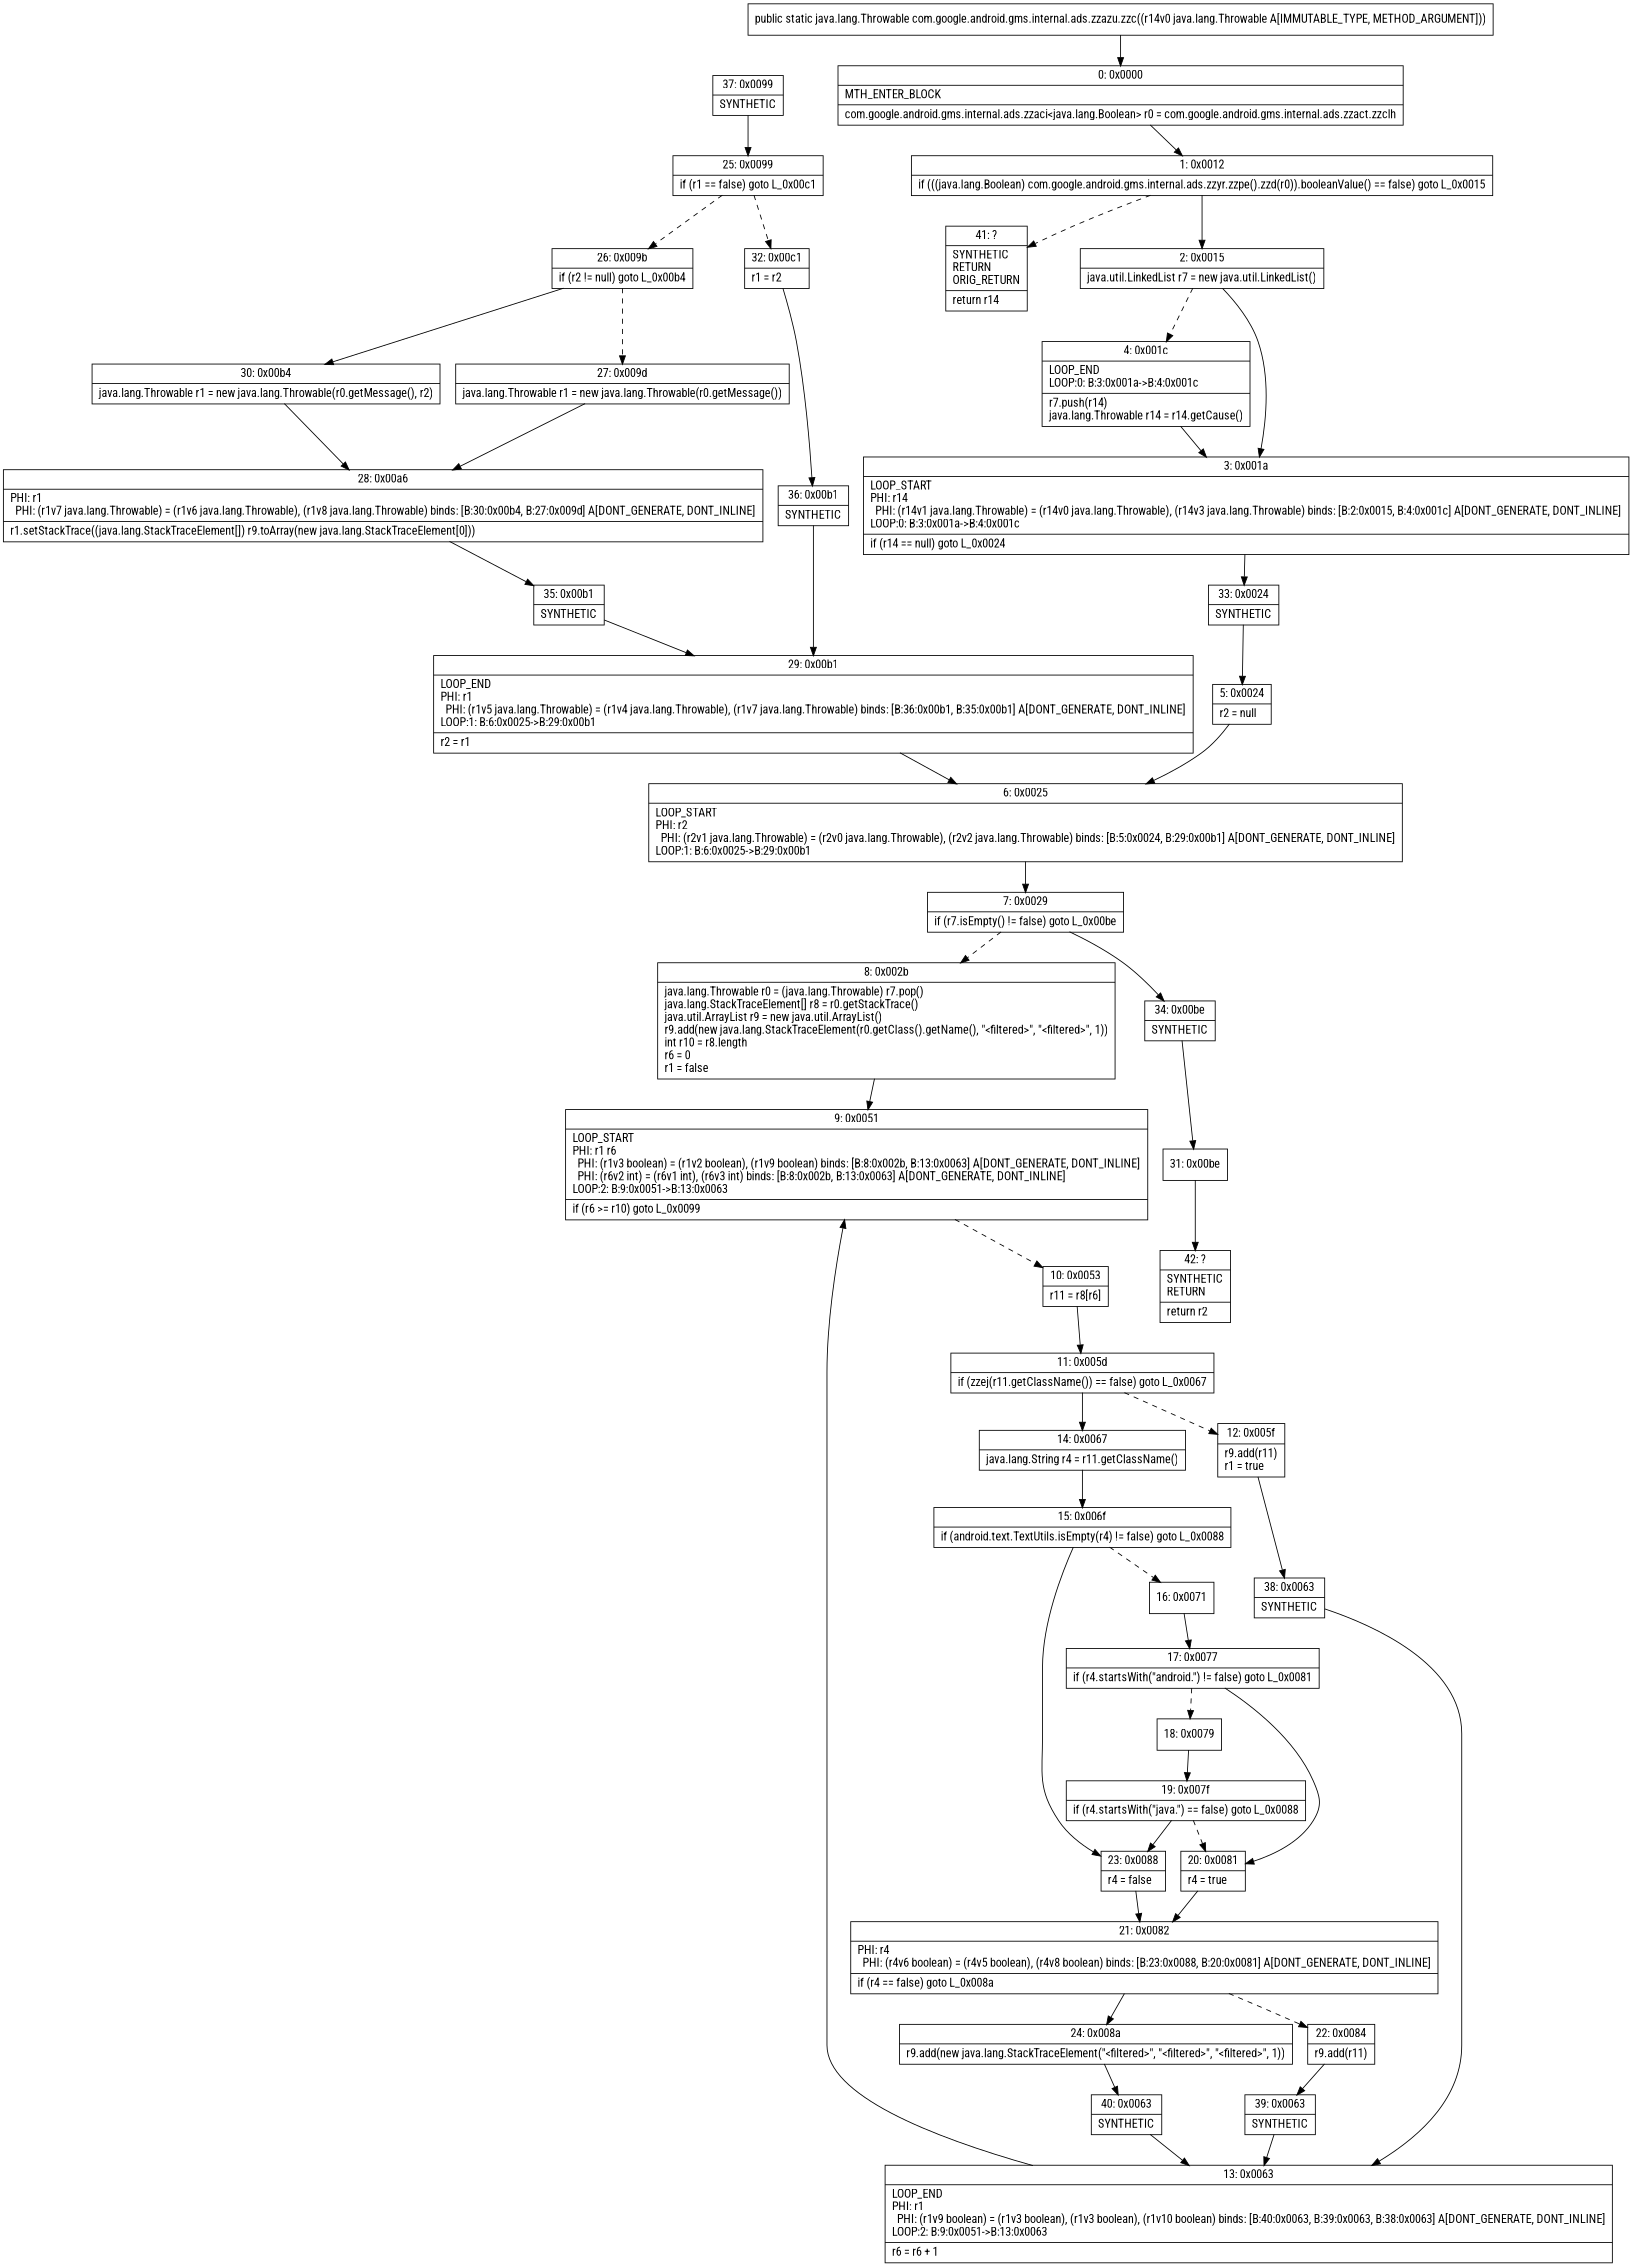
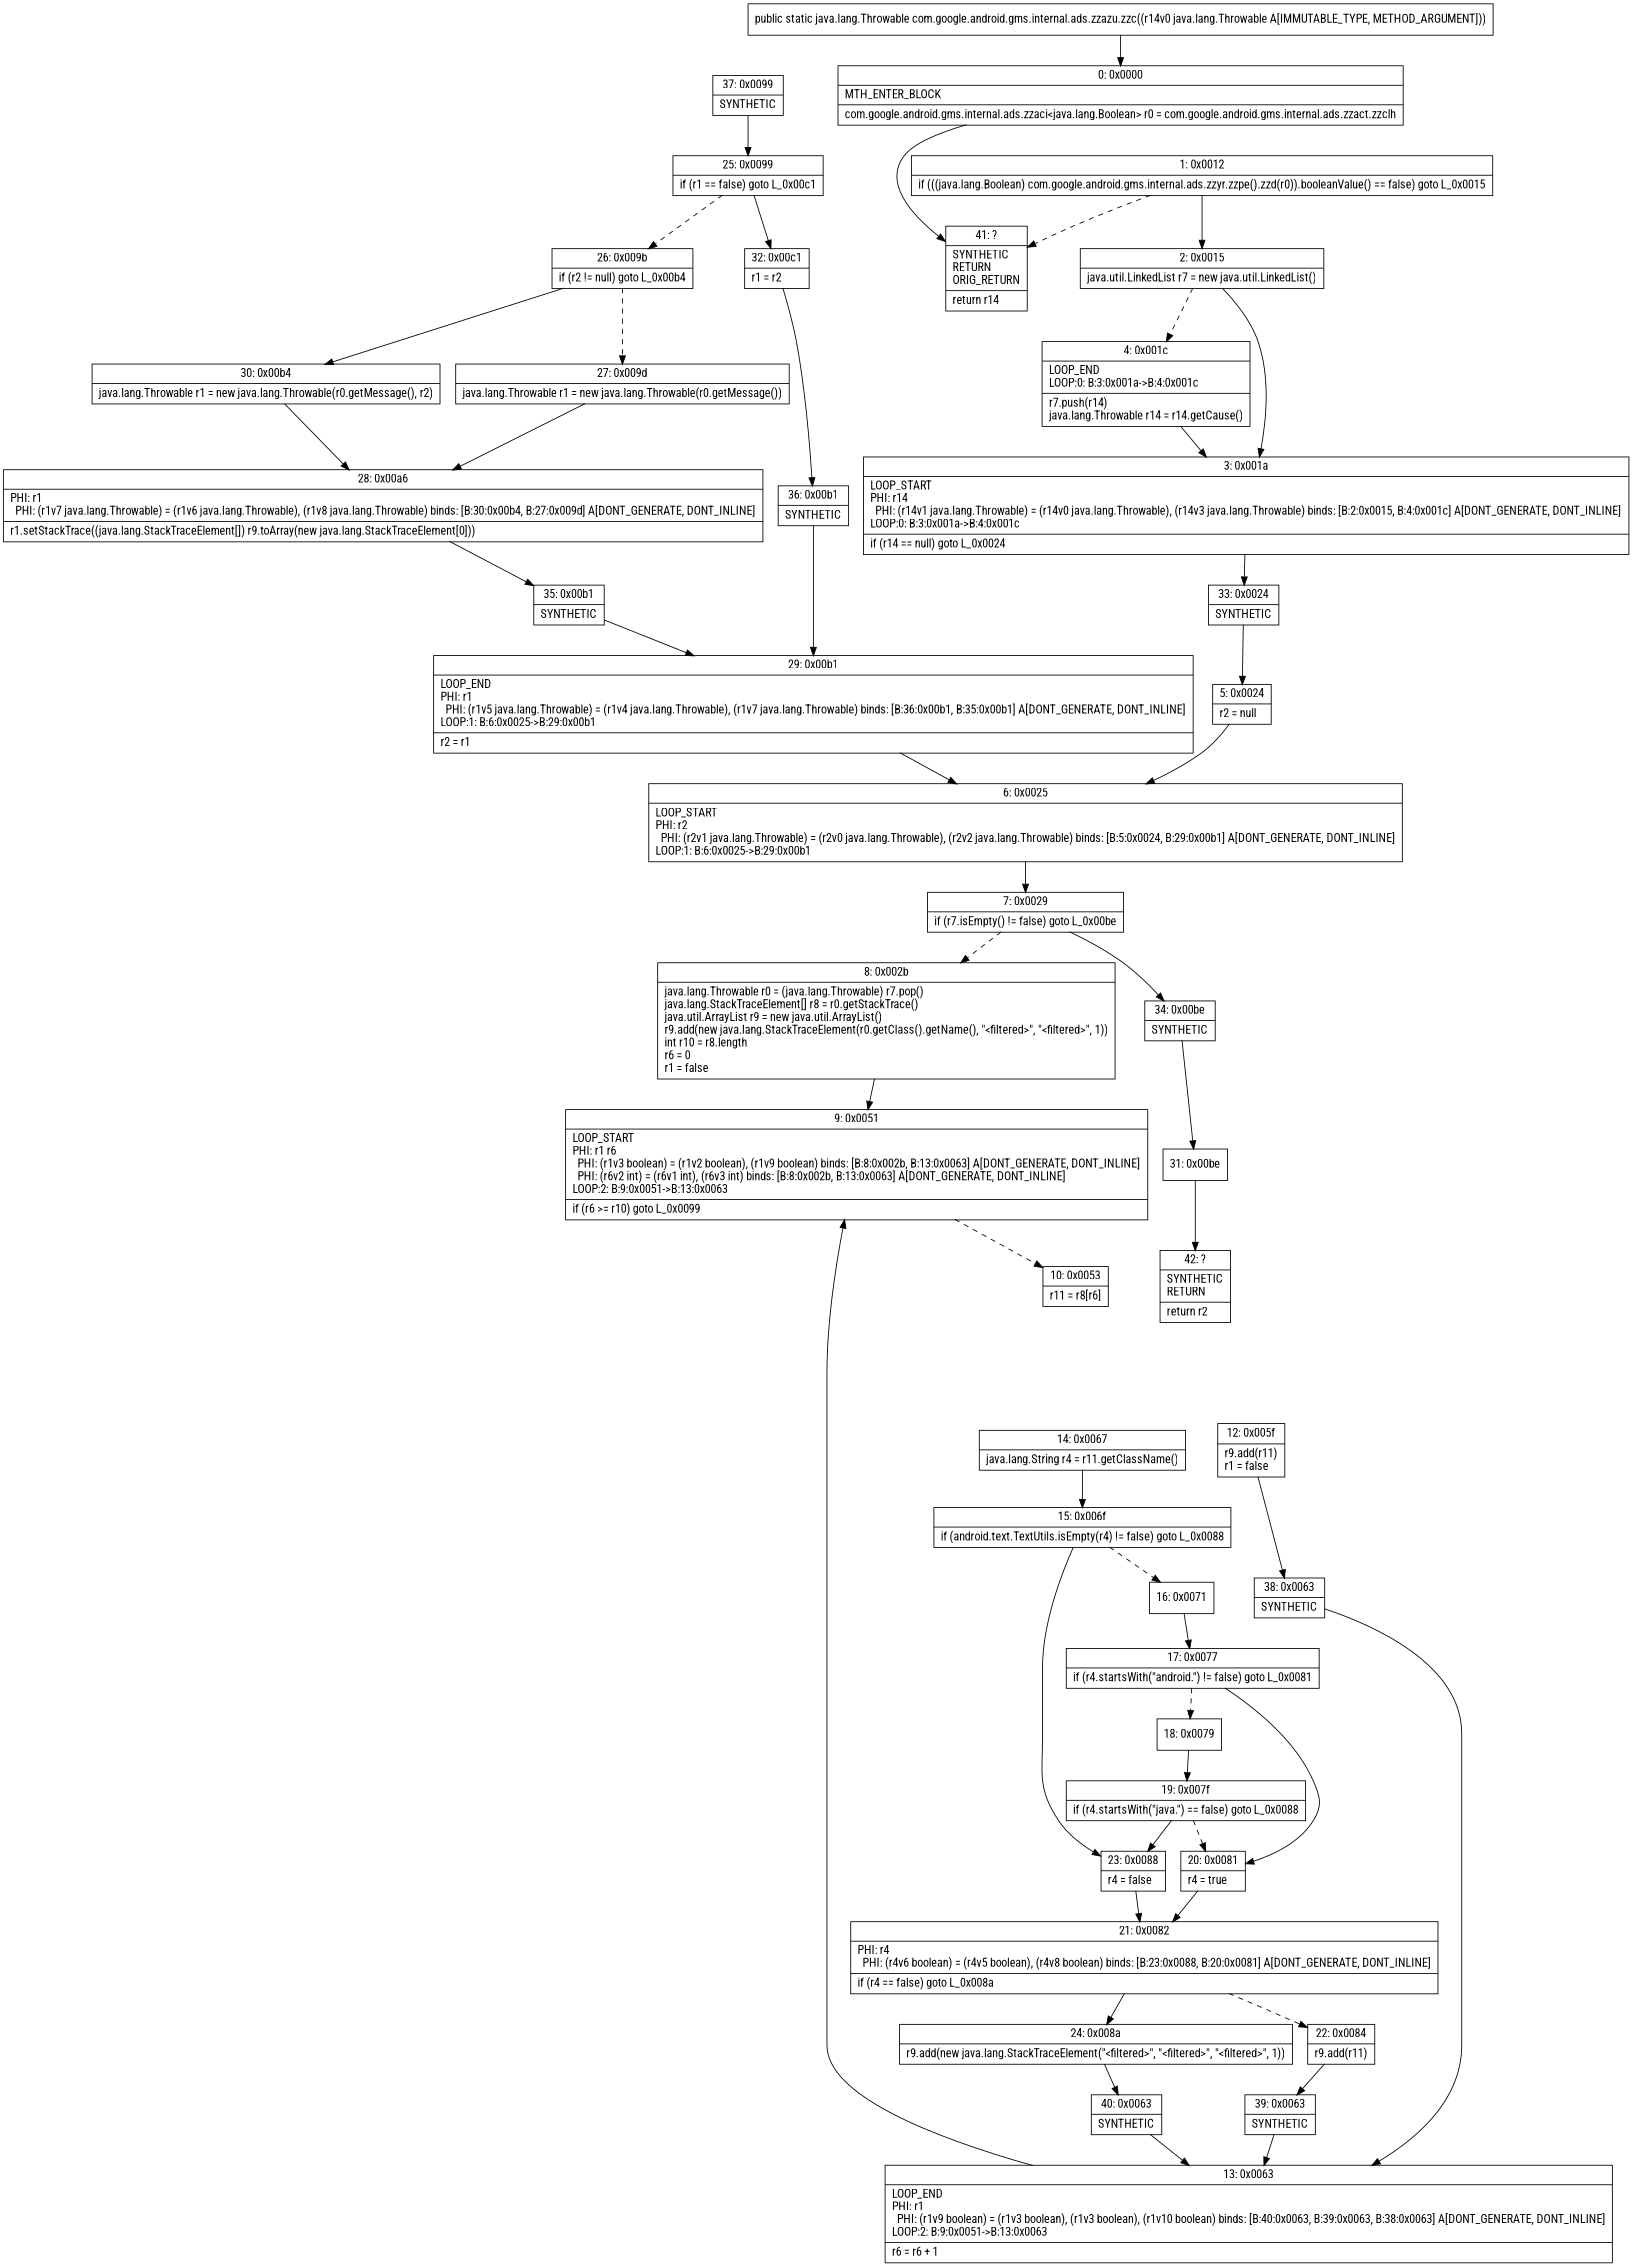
(1163, 137) -> (898, 168)
(761, 218) -> (761, 218)
(1082, 1373) -> none
(1244, 1466) -> (1247, 1466)
